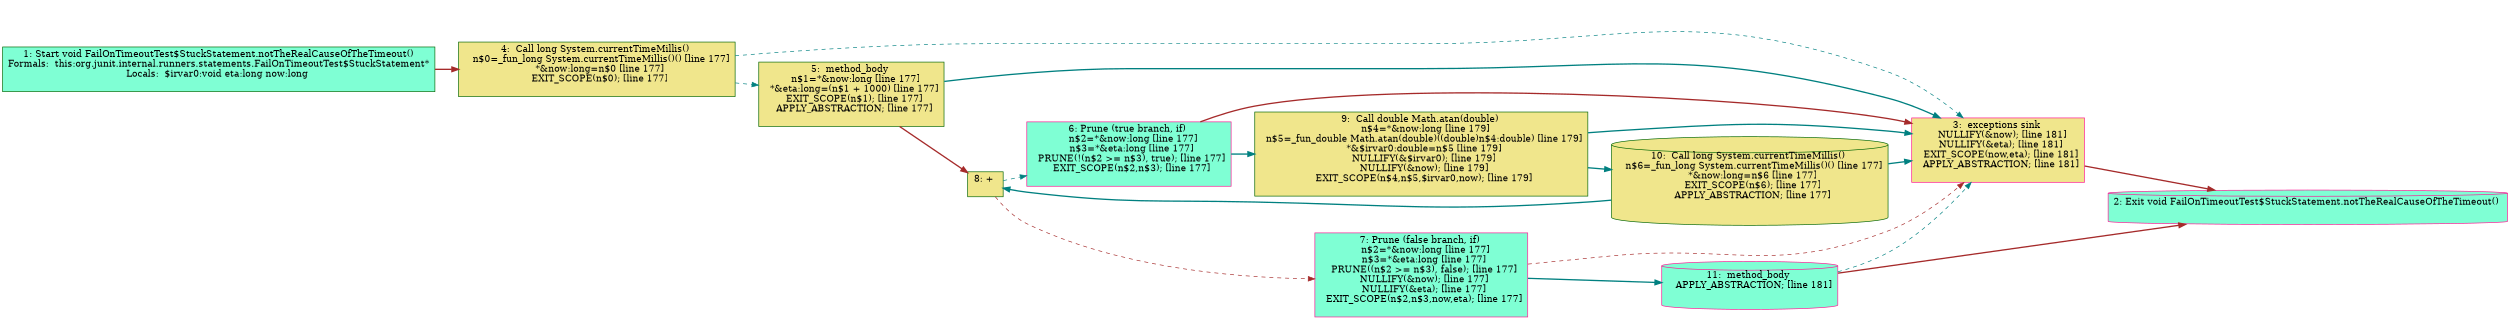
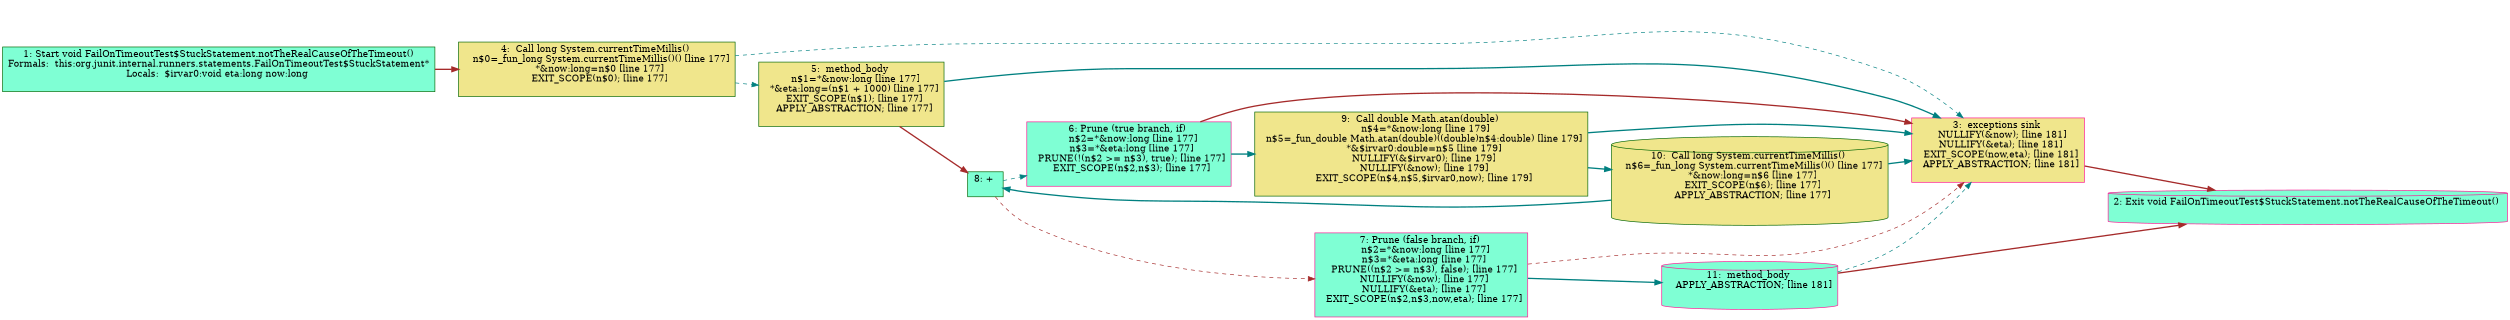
(985, 184) -> (985, 184)
